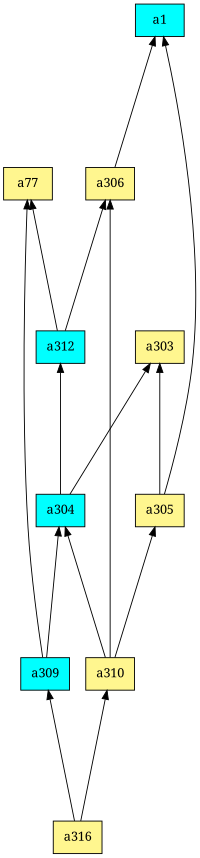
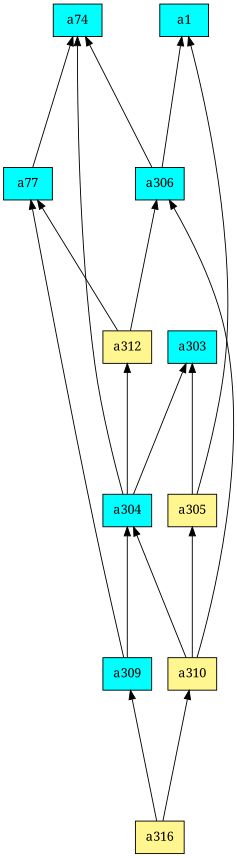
none -> (78, 20)
(28, 184) -> (28, 184)
(110, 184) -> (160, 184)
(60, 347) -> (127, 347)
(160, 347) -> (192, 347)
